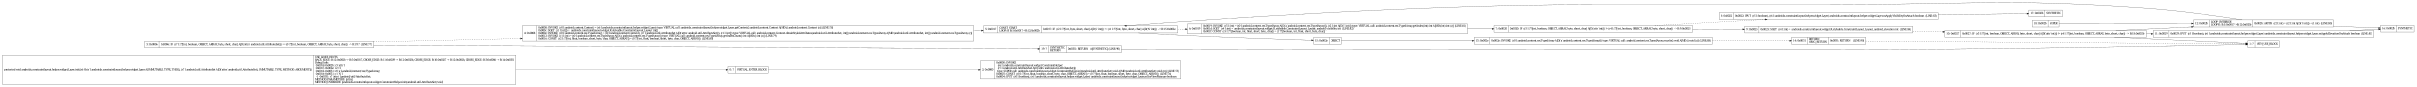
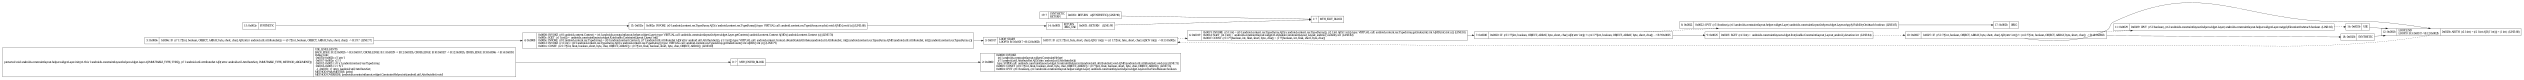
(1684, 5) -> (1805, 46)
(2054, 13) -> (2014, 25)
(2221, 22) -> (2405, 31)
(2054, 24) -> (2366, 37)
(2356, 27) -> (2378, 28)
(1008, 28) -> (1007, 39)
(2405, 29) -> (2366, 27)
(2364, 30) -> (2339, 27)
(2149, 34) -> (2114, 31)
(1225, 37) -> none
(447, 40) -> (447, 41)
(2180, 40) -> (2223, 36)
(1335, 41) -> (267, 26)
(1751, 41) -> (956, 26)
(1818, 42) -> (1070, 27)
(2056, 43) -> (1212, 22)
(2267, 44) -> (1331, 19)
(706, 47) -> none
(752, 70) -> (752, 62)
